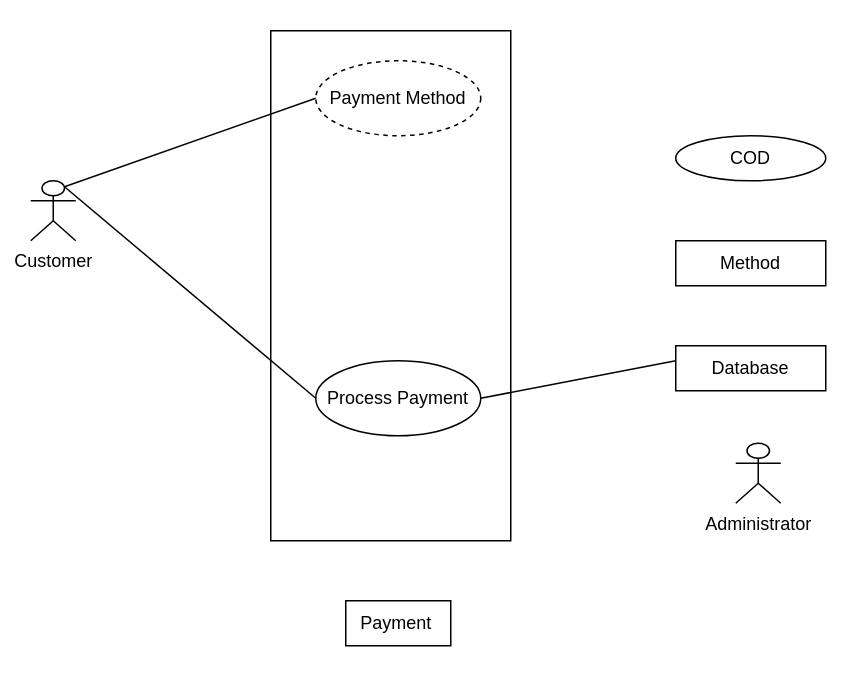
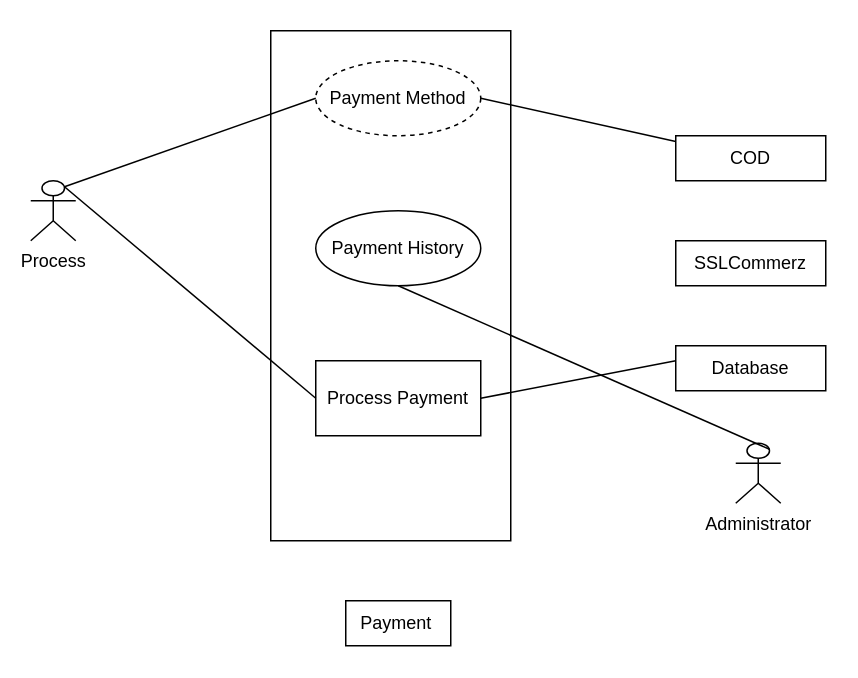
none -> (578, 120)
(751, 158) -> (751, 158)
none -> (398, 248)
(54, 262) -> (54, 262)
(751, 263) -> (751, 263)
none -> (583, 367)
(398, 398) -> (398, 398)
